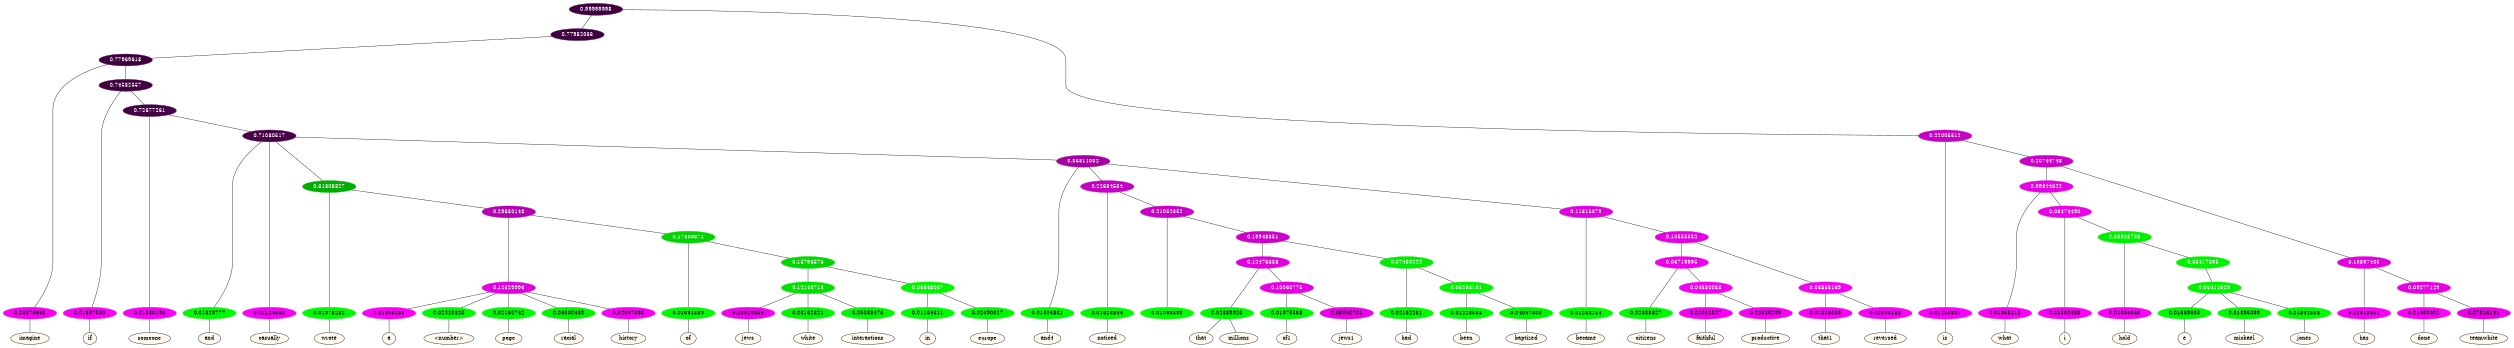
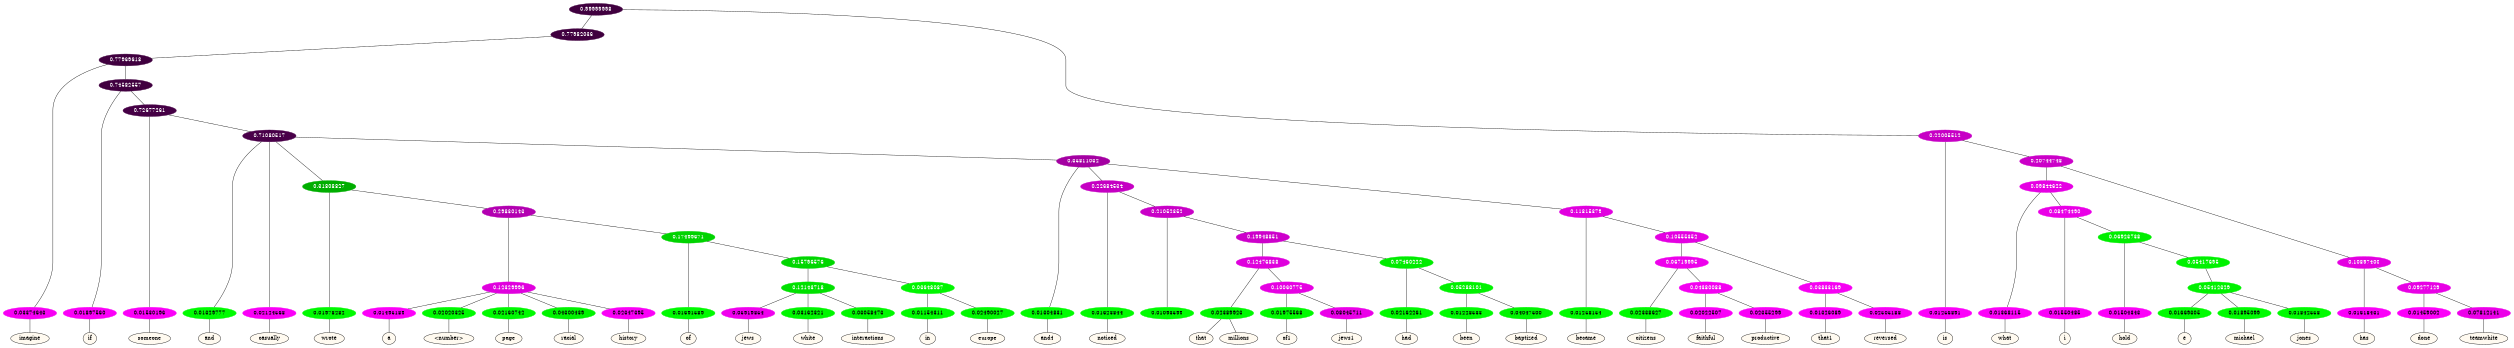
(1347, 313) -> (1347, 313)
(2484, 313) -> (2484, 313)
